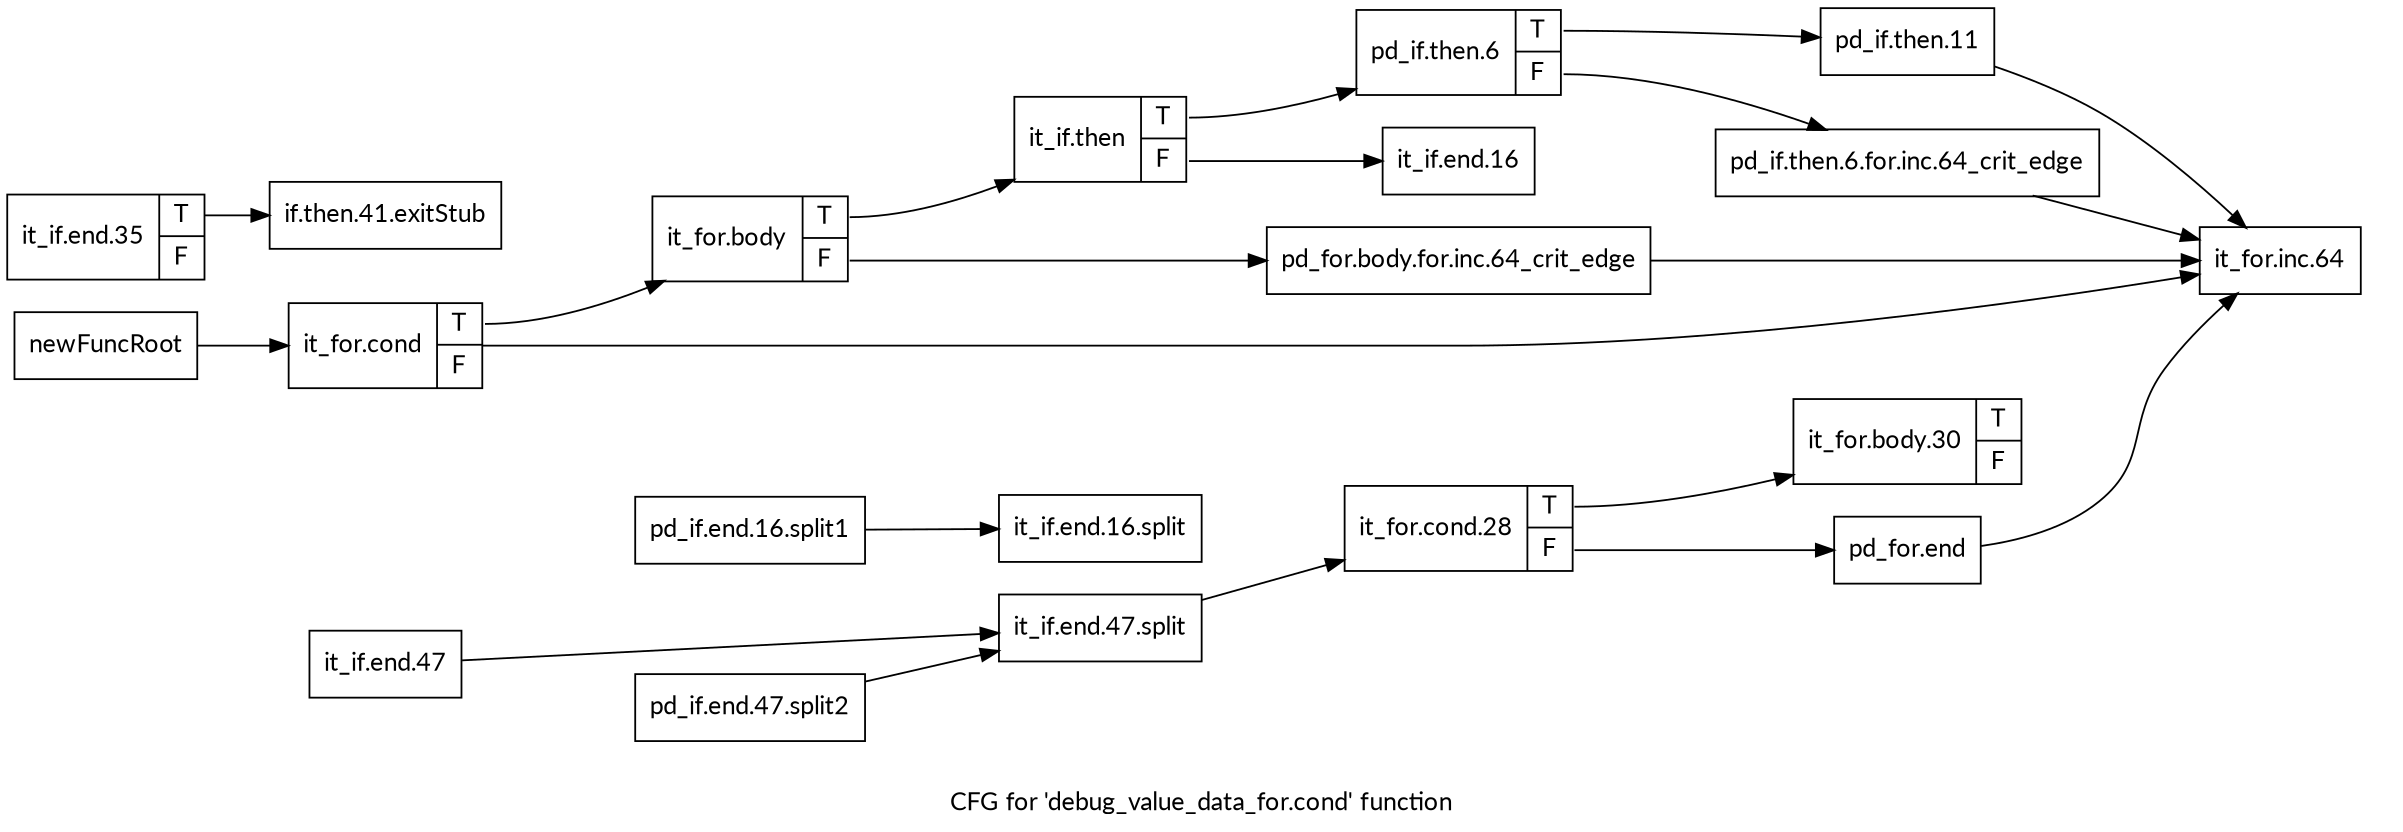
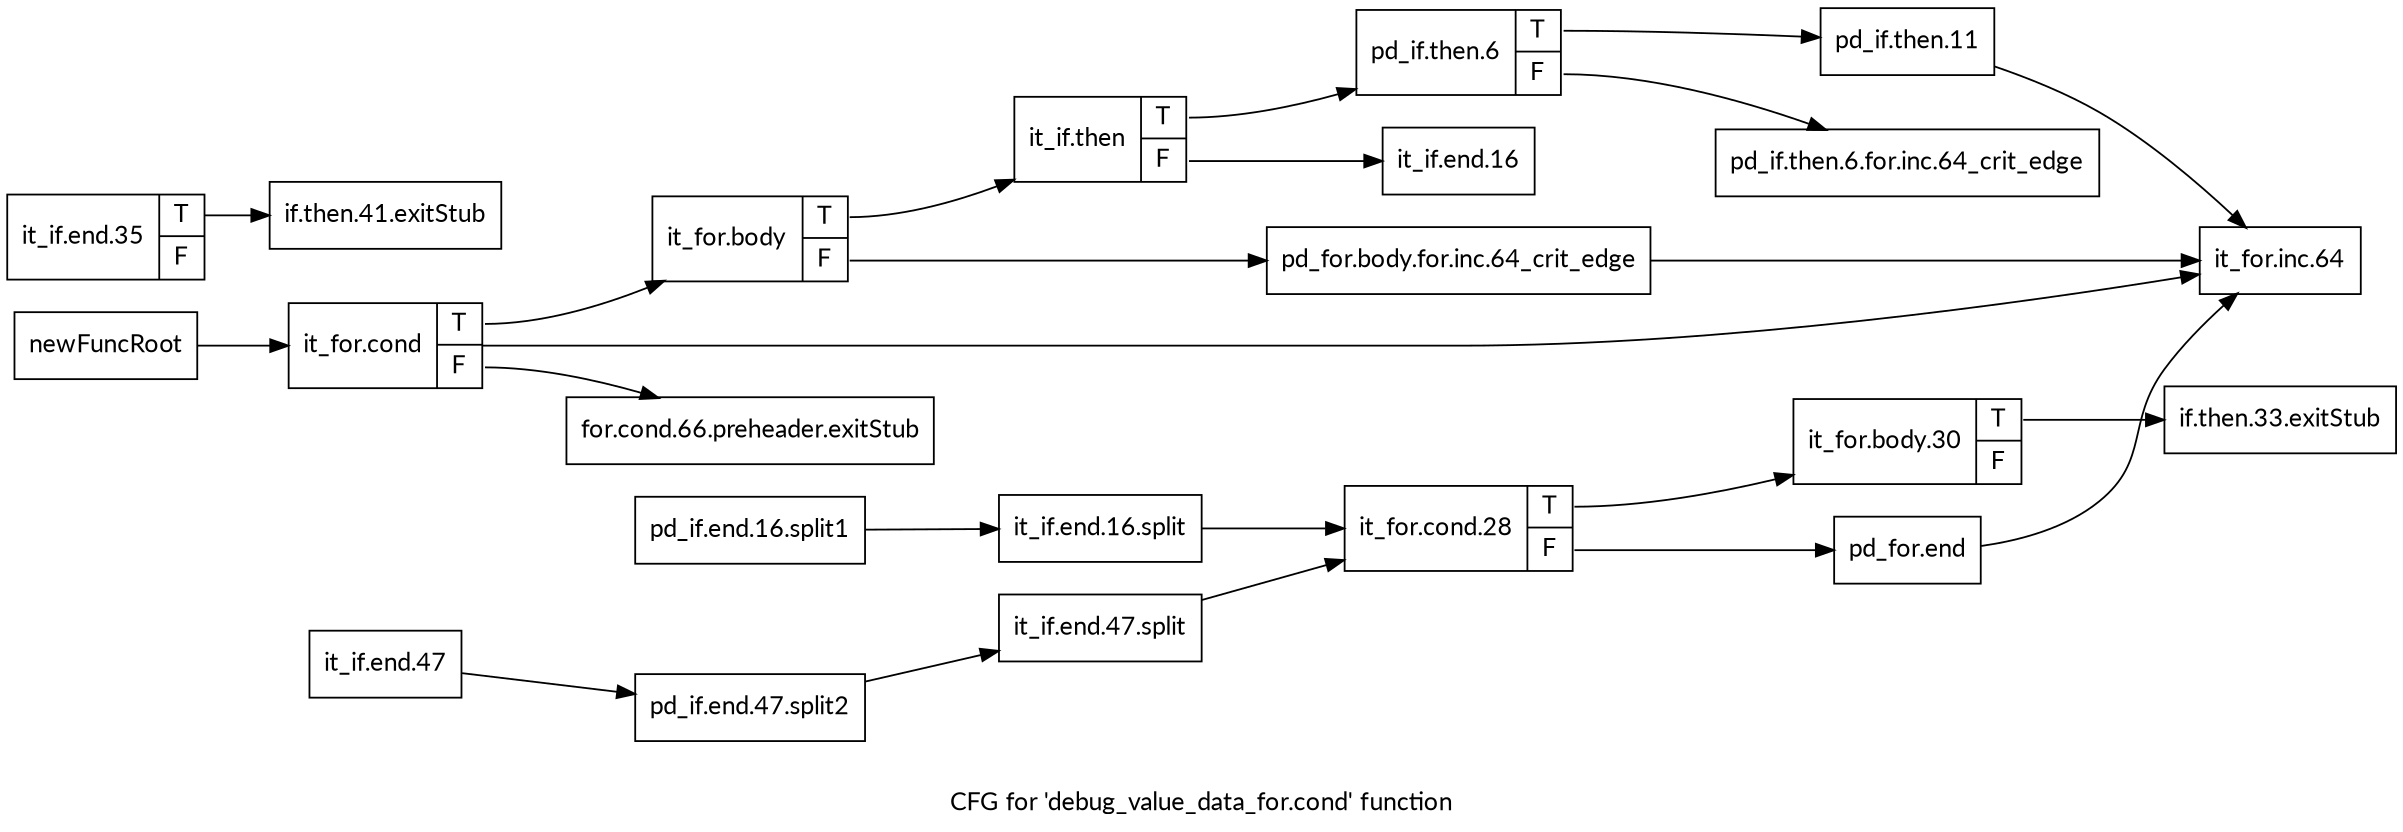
(2107, 215) -> none
none -> (2280, 420)
none -> (750, 431)
none -> (1264, 528)
(721, 647) -> (540, 682)
